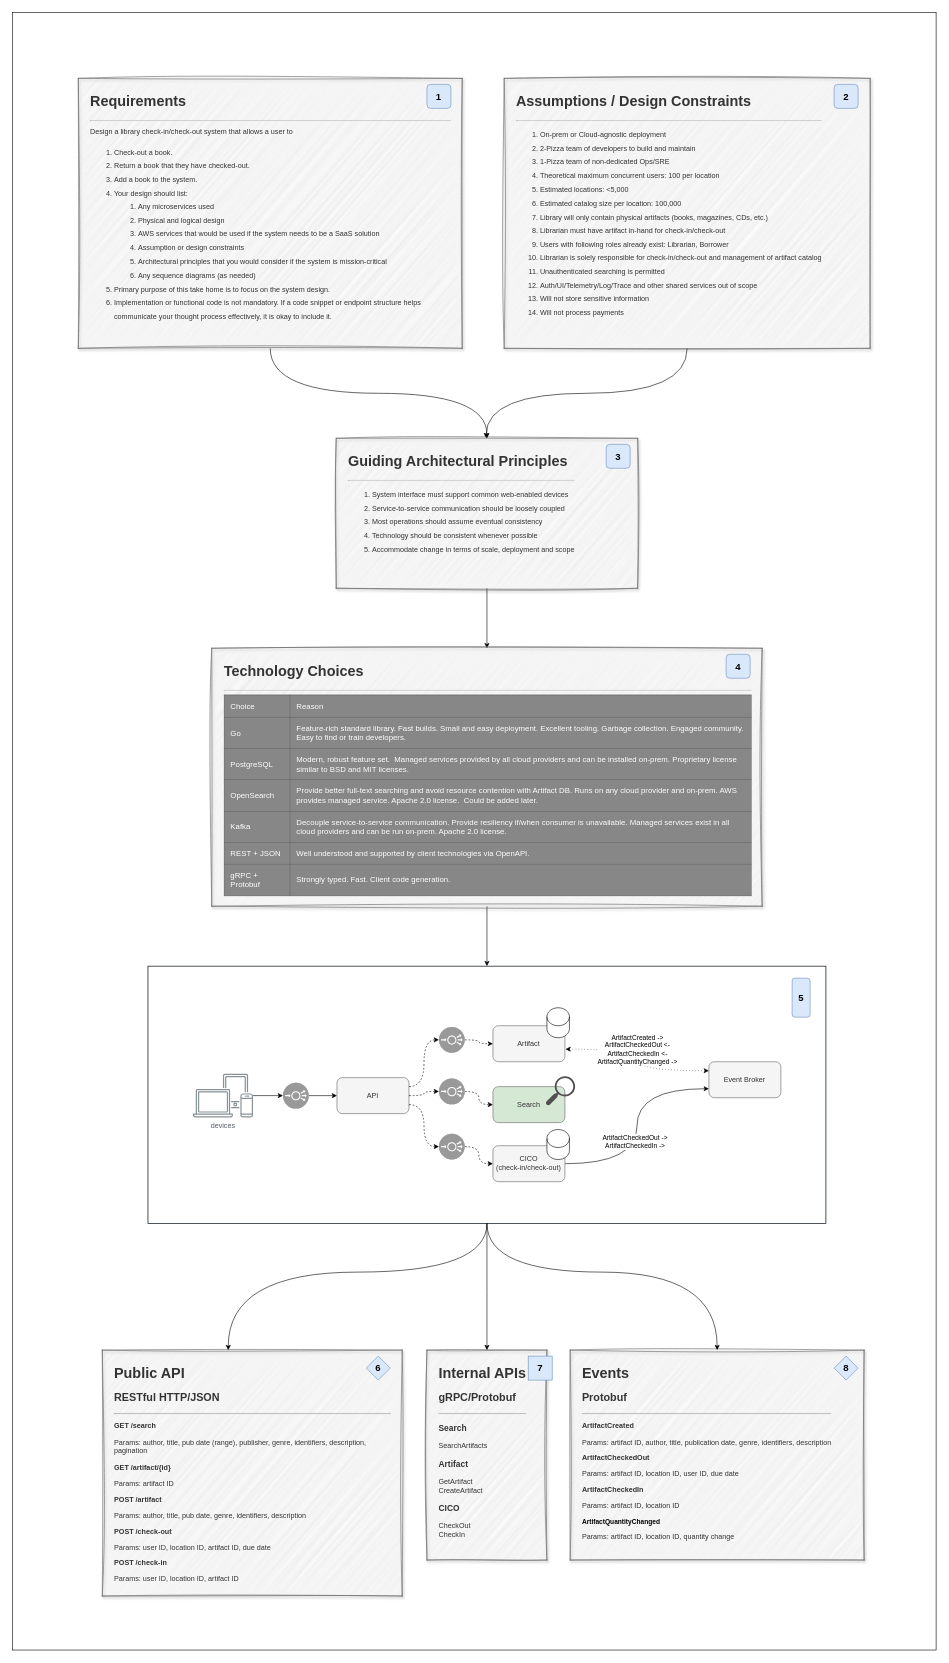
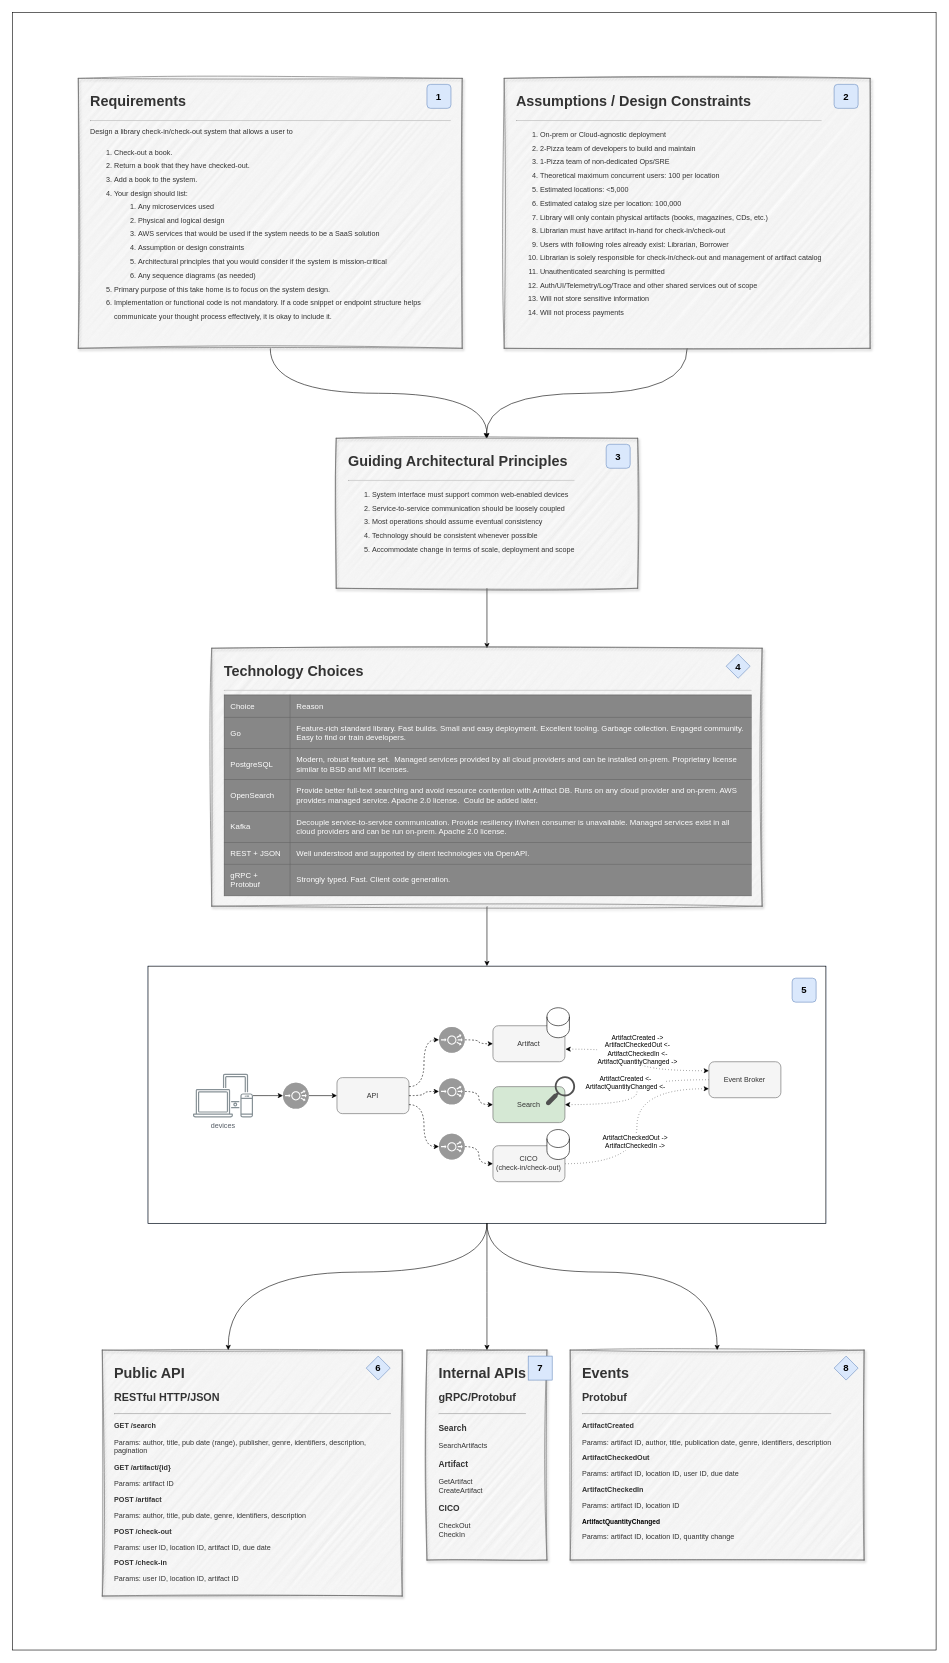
(738, 666) -> (738, 666)
(801, 998) -> (804, 990)
none -> (648, 1085)
(660, 1096) -> (660, 1096)
